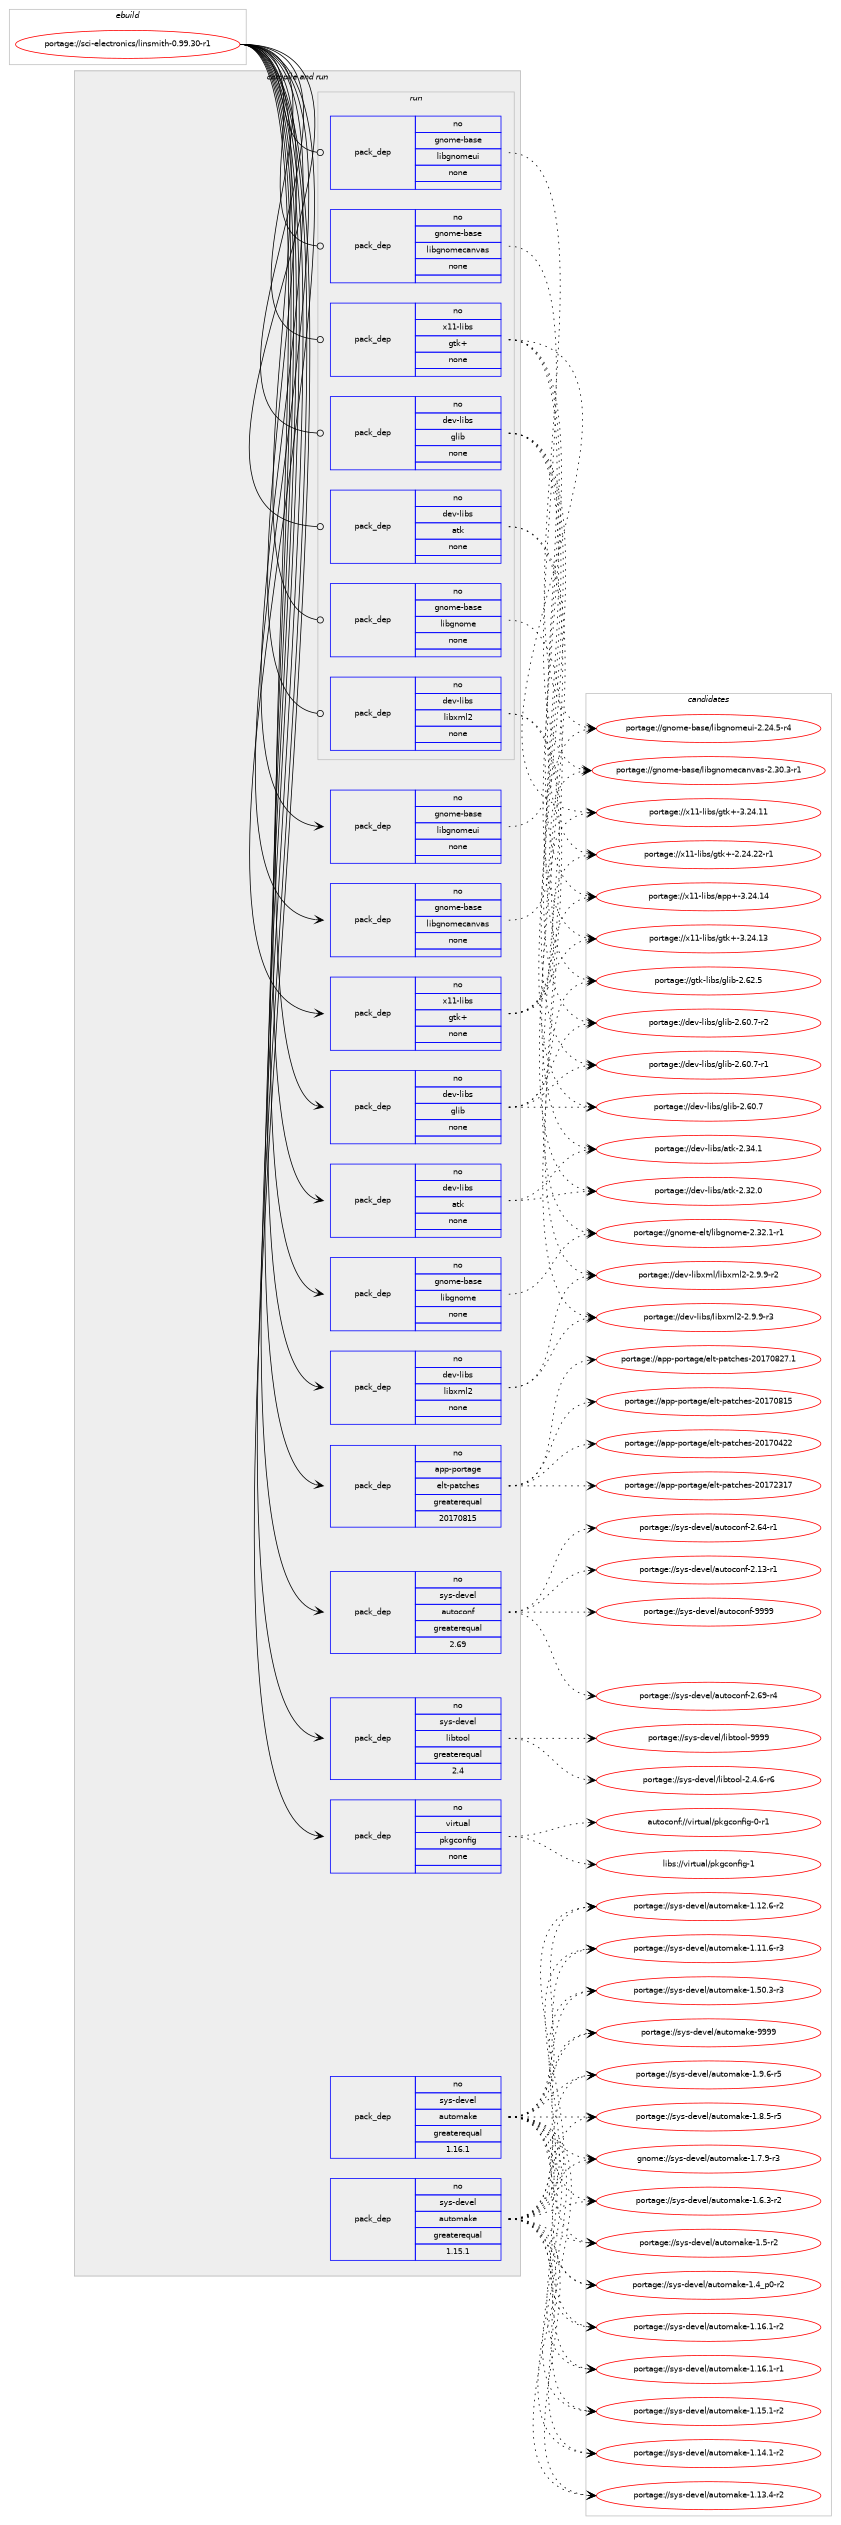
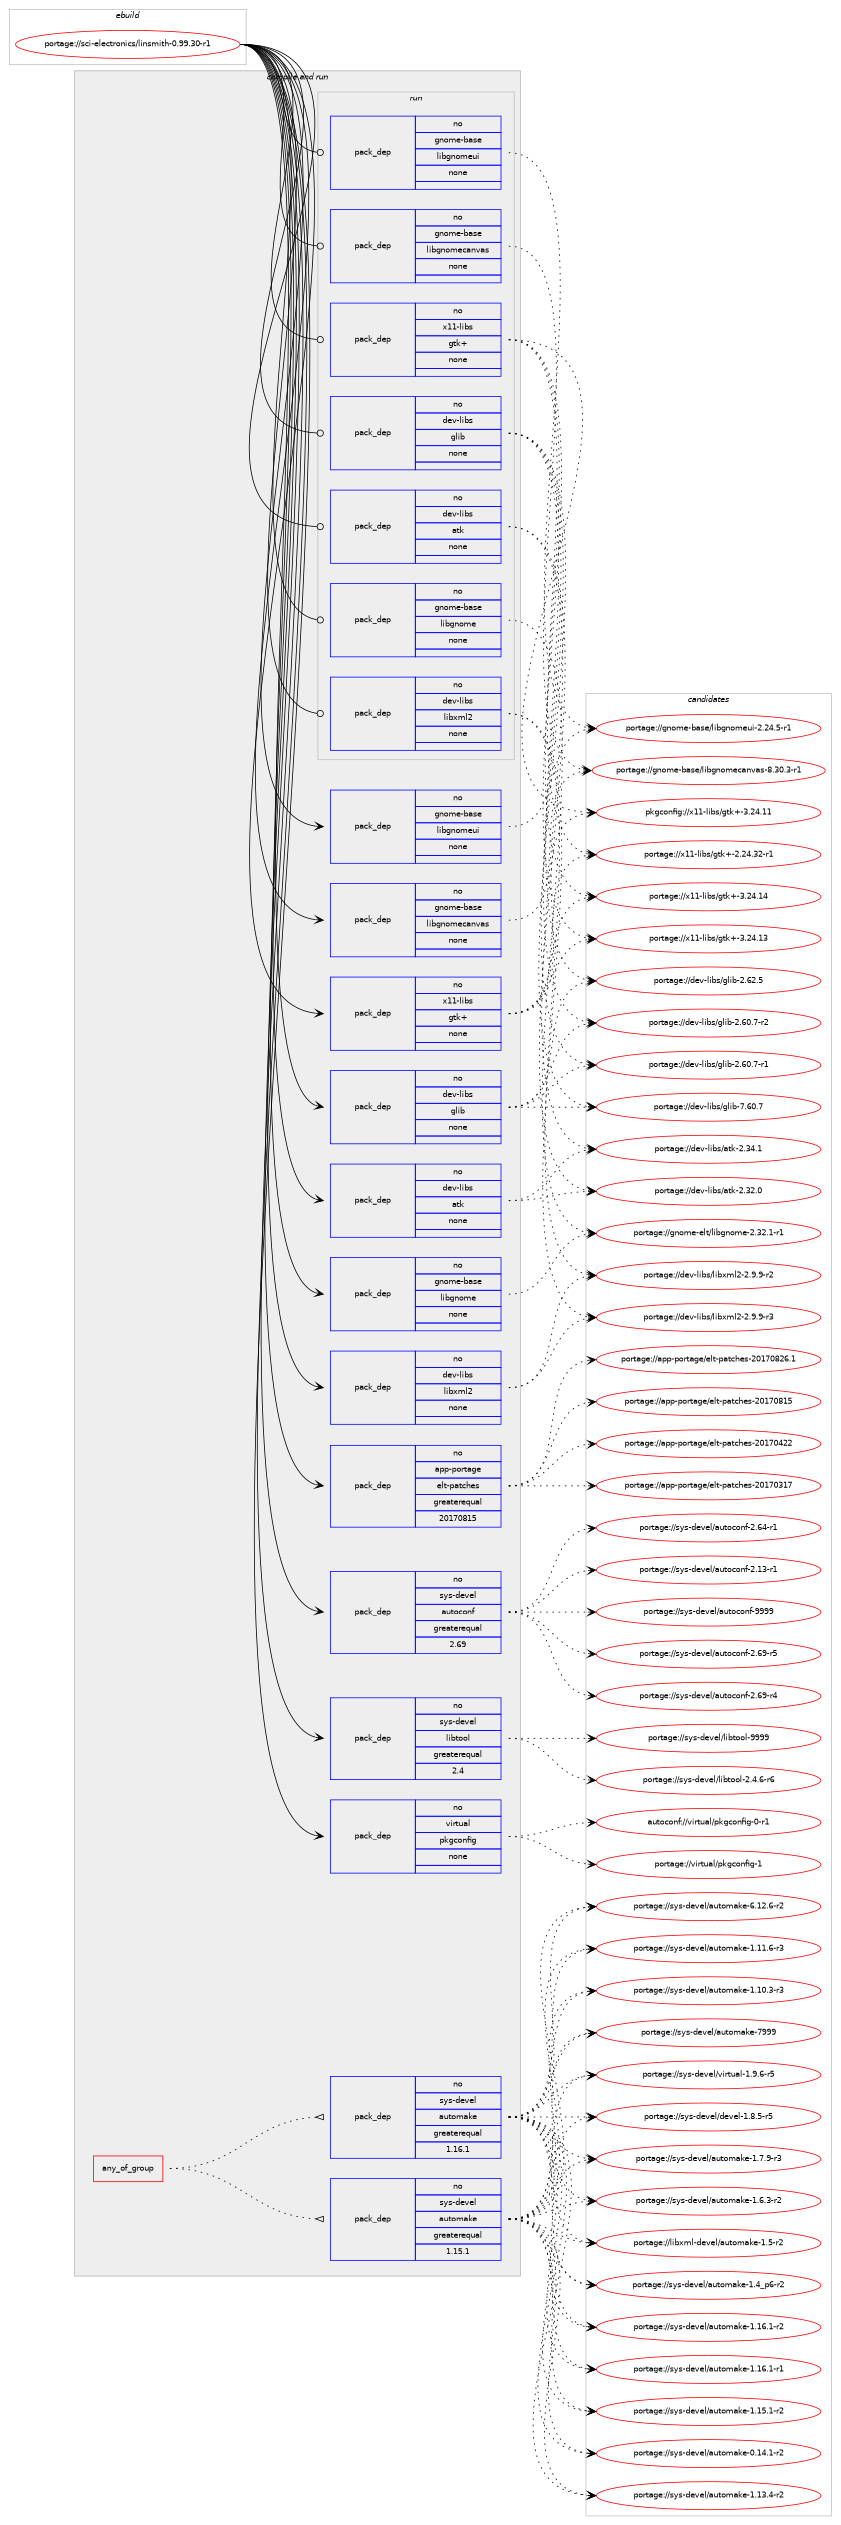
(709, 729) -> (709, 729)
(709, 771) -> (709, 771)
(709, 813) -> (709, 813)
(709, 855) -> (709, 855)
(709, 897) -> (709, 897)
(709, 981) -> (709, 981)
(709, 1107) -> (709, 1107)
(709, 1275) -> (709, 1275)
(709, 1360) -> (709, 1360)
(709, 1486) -> (709, 1486)
none -> (709, 1654)
(709, 1865) -> (709, 1865)
(709, 1907) -> (709, 1907)
(709, 1991) -> (709, 1991)
(709, 2033) -> (709, 2033)
(709, 2075) -> (709, 2075)
(709, 2117) -> (709, 2117)
(709, 2159) -> (709, 2159)
none -> (128, 2168)
(709, 2243) -> (709, 2243)
(709, 2285) -> (709, 2285)
(709, 2454) -> (709, 2454)
